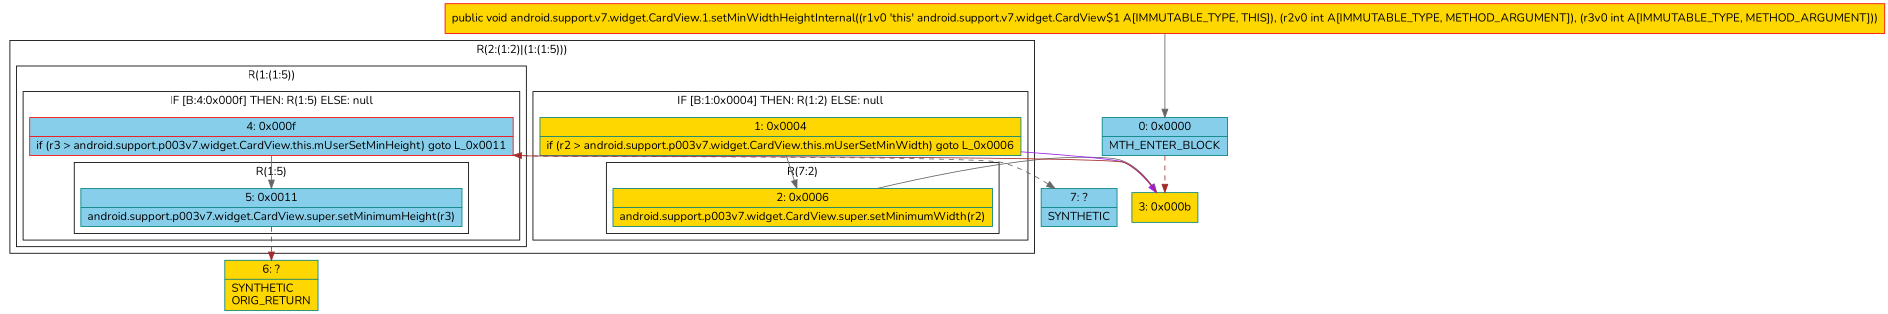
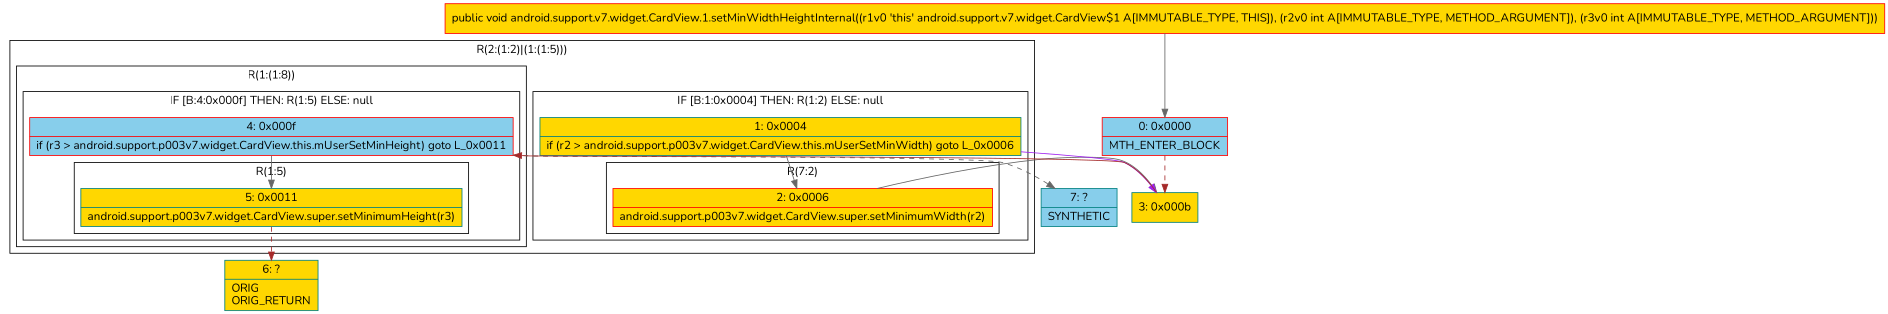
(271, 75) -> (271, 75)
(1165, 137) -> (1165, 137)
(271, 207) -> (271, 207)
(803, 207) -> (803, 207)
(263, 288) -> (245, 288)
